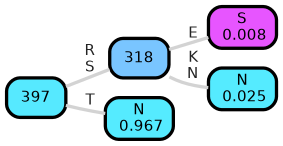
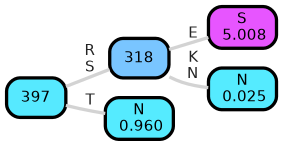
(242, 27) -> (242, 27)
(139, 119) -> (139, 119)
